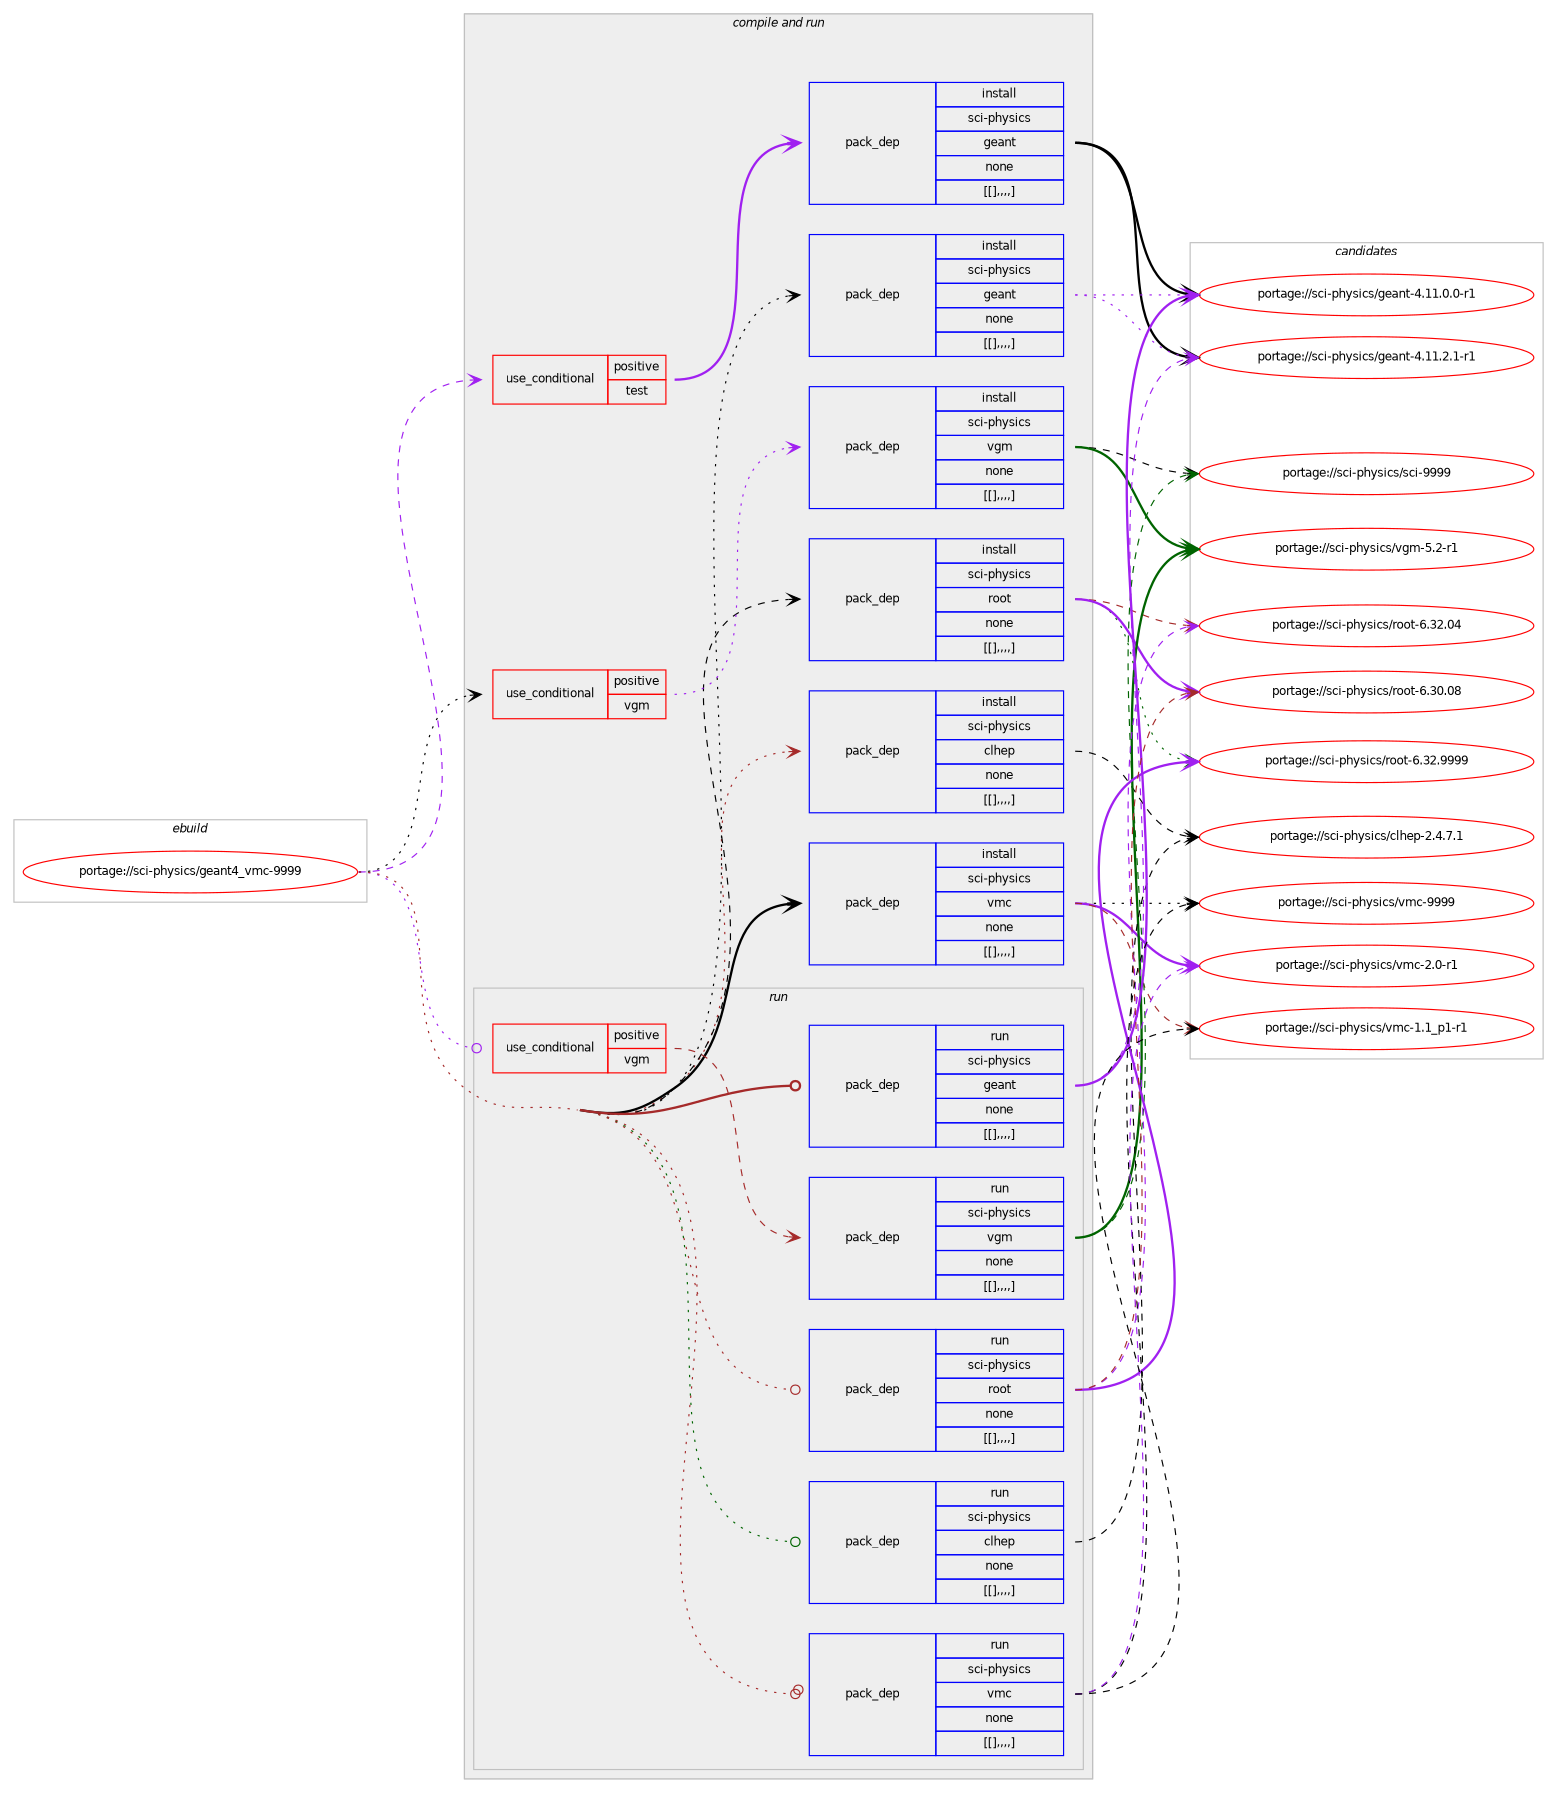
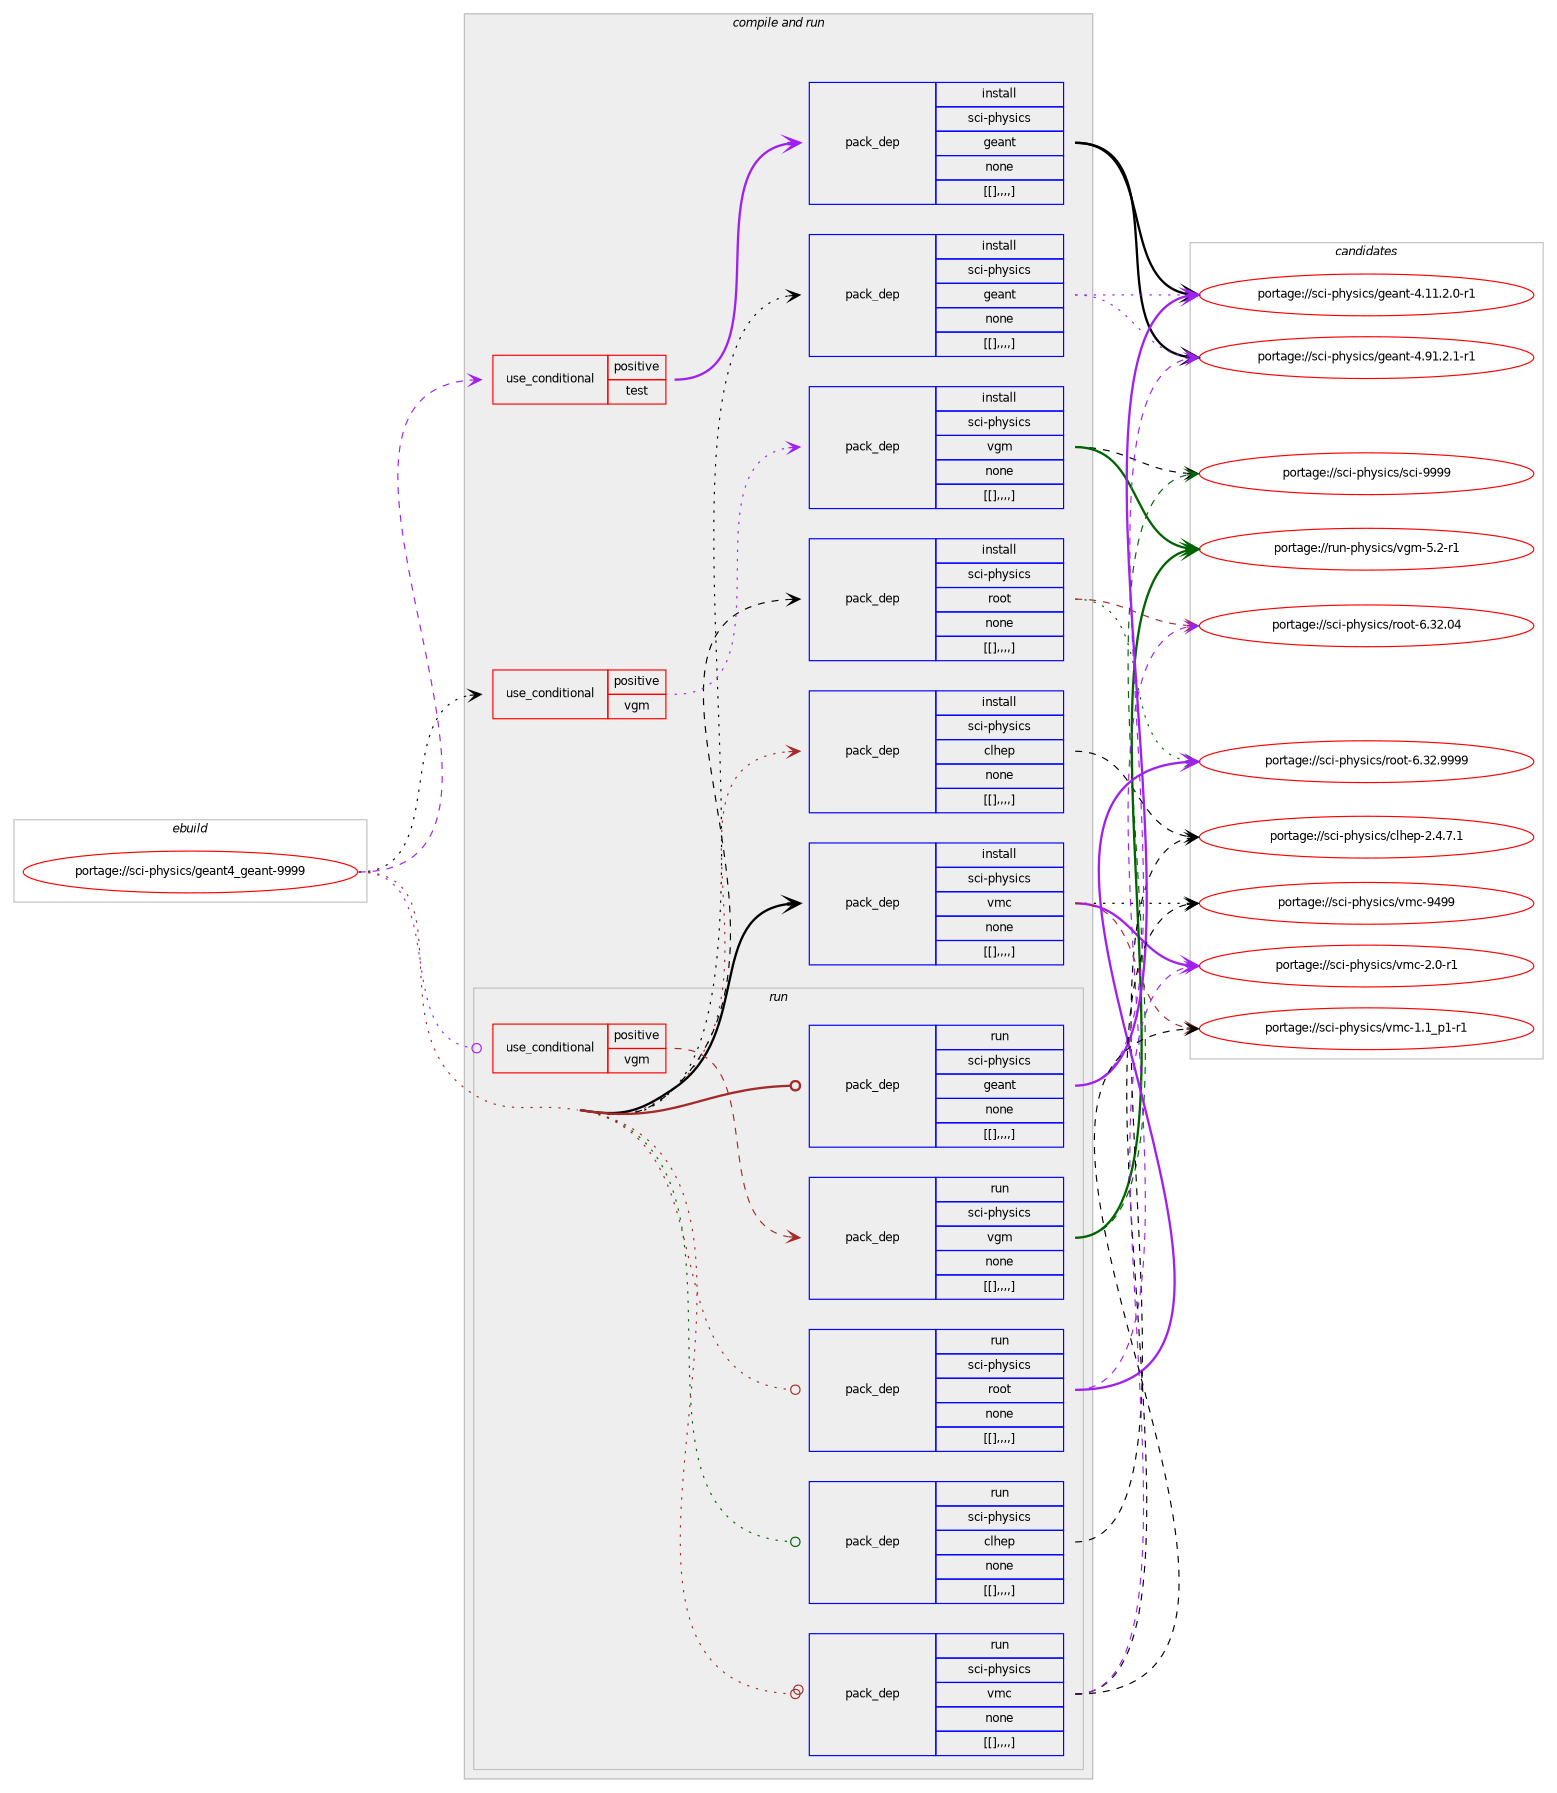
(1367, 295) -> (1367, 295)
(1367, 358) -> (1367, 358)
(1367, 549) -> (1367, 549)
(1367, 692) -> none
(190, 872) -> (190, 872)
(1367, 903) -> (1367, 903)
